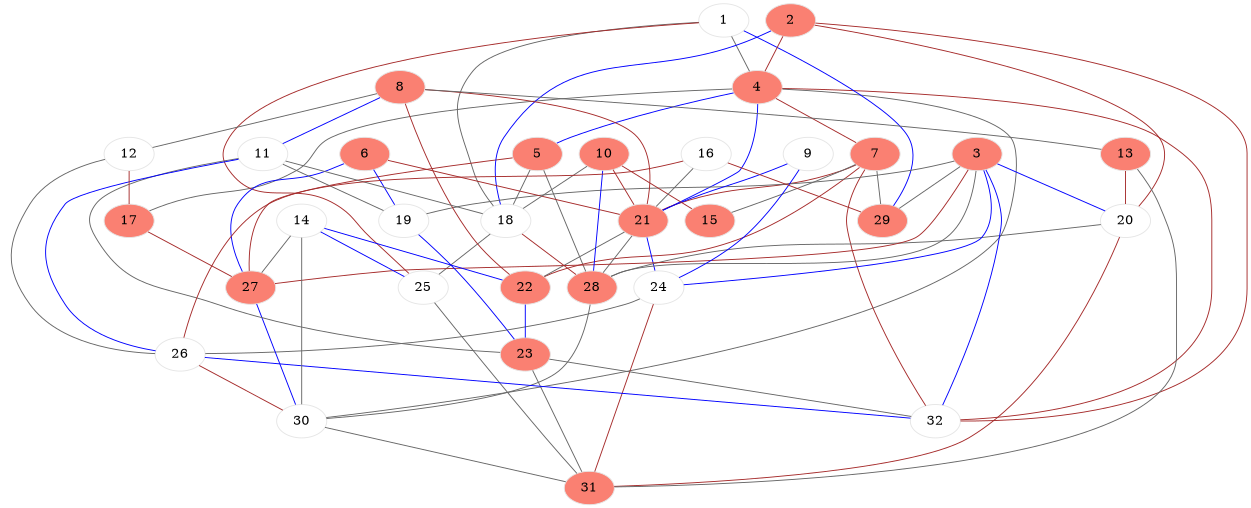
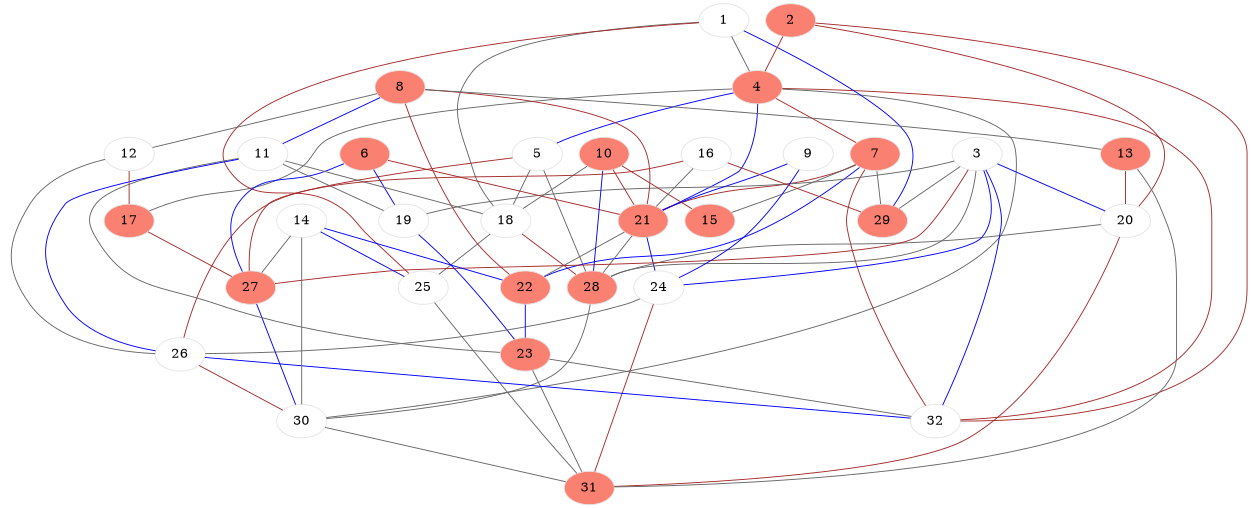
(594, 72) -> none
(537, 154) -> (537, 154)
(977, 154) -> (977, 154)
(727, 243) -> (727, 243)
